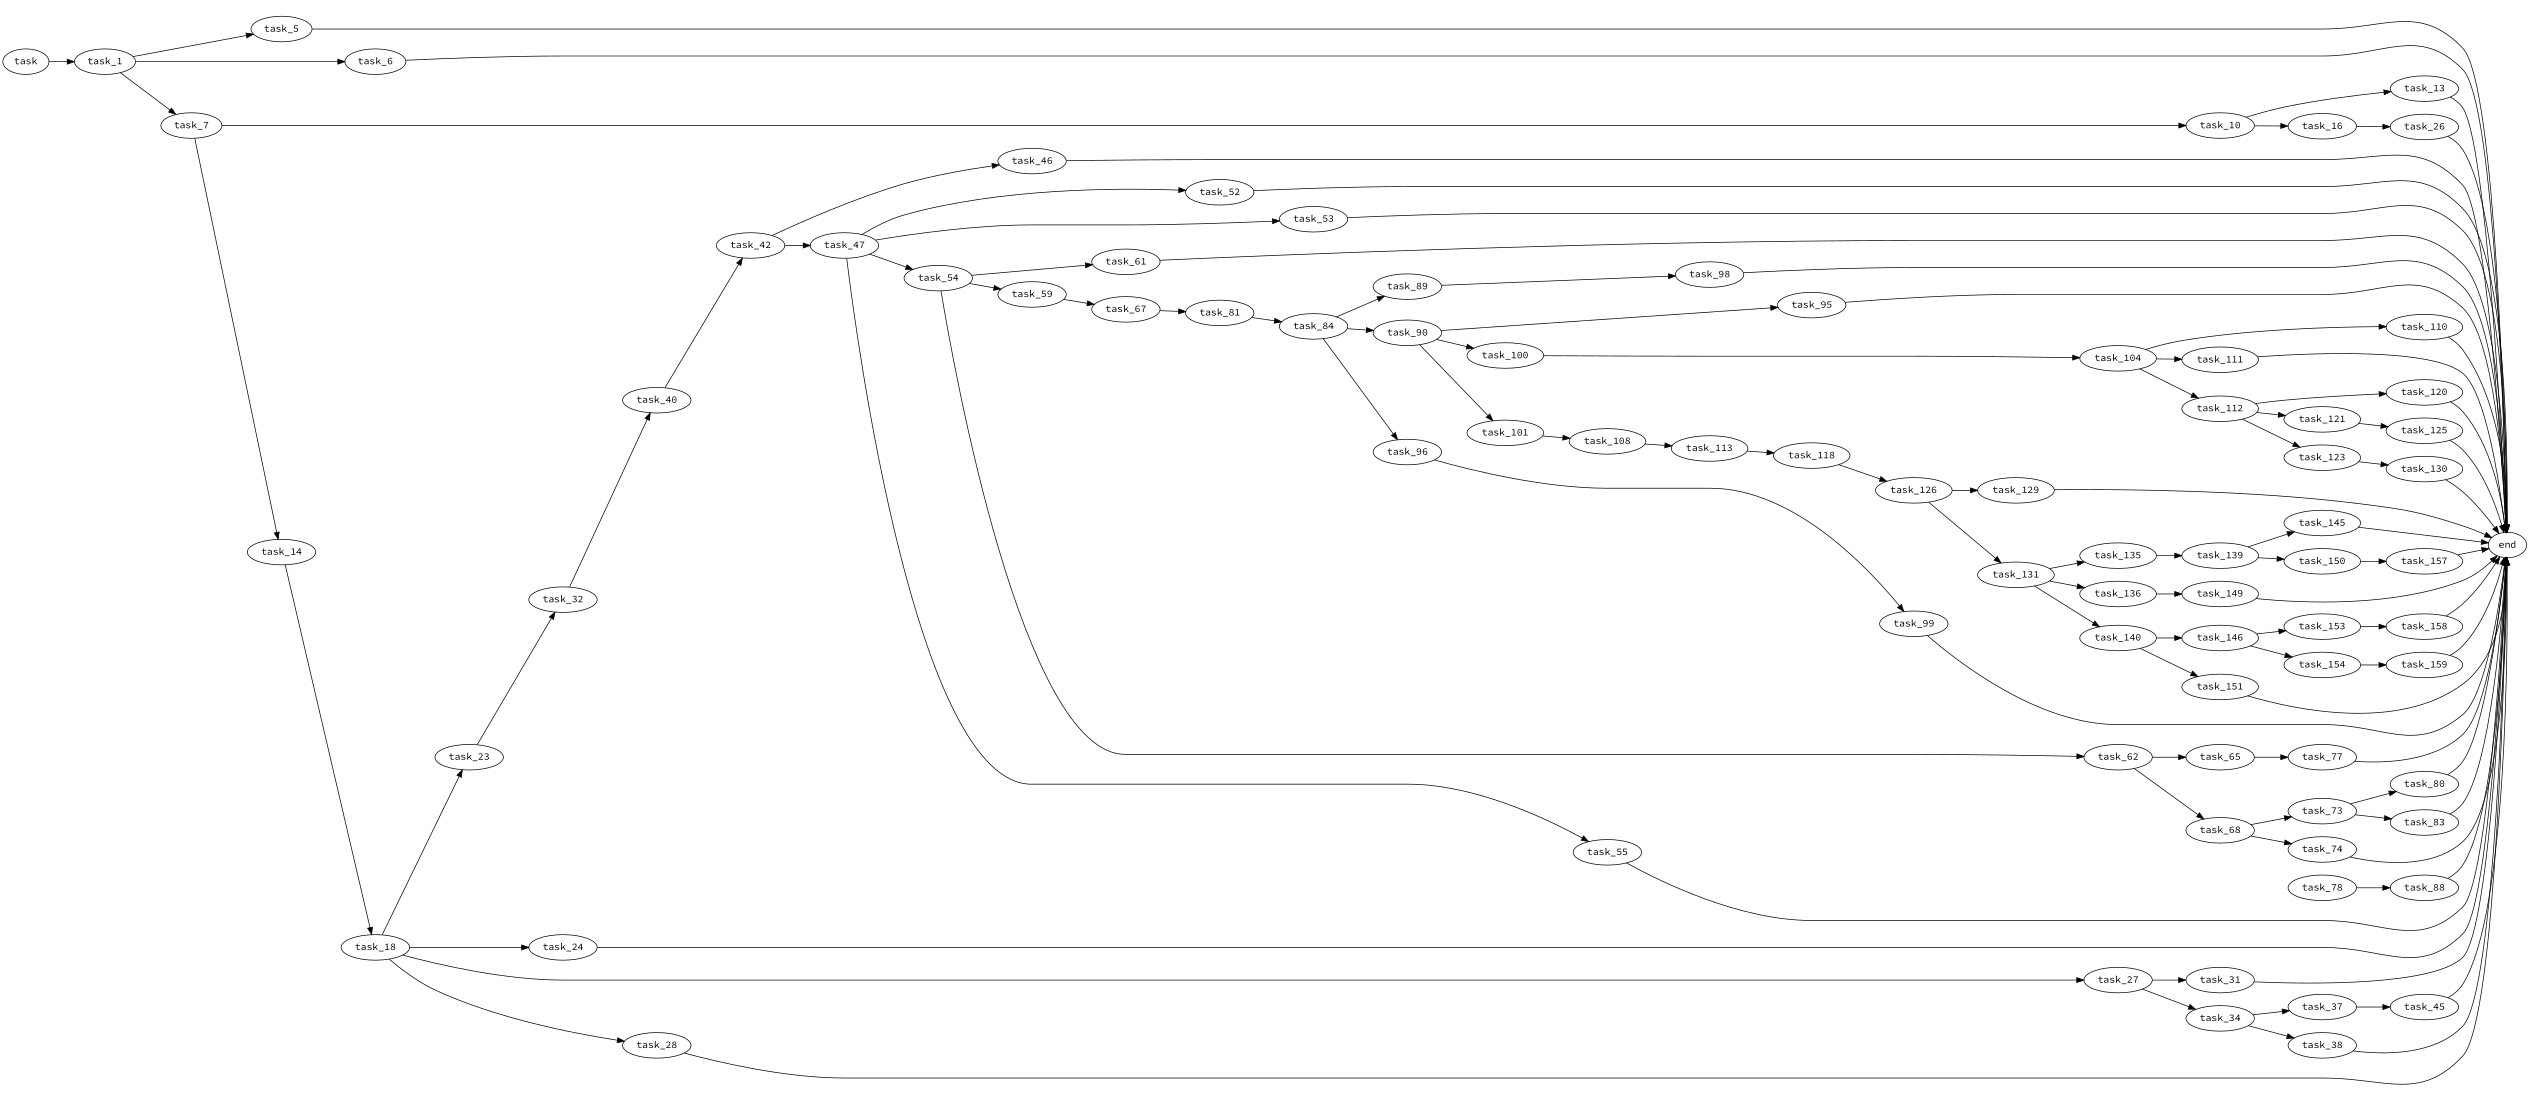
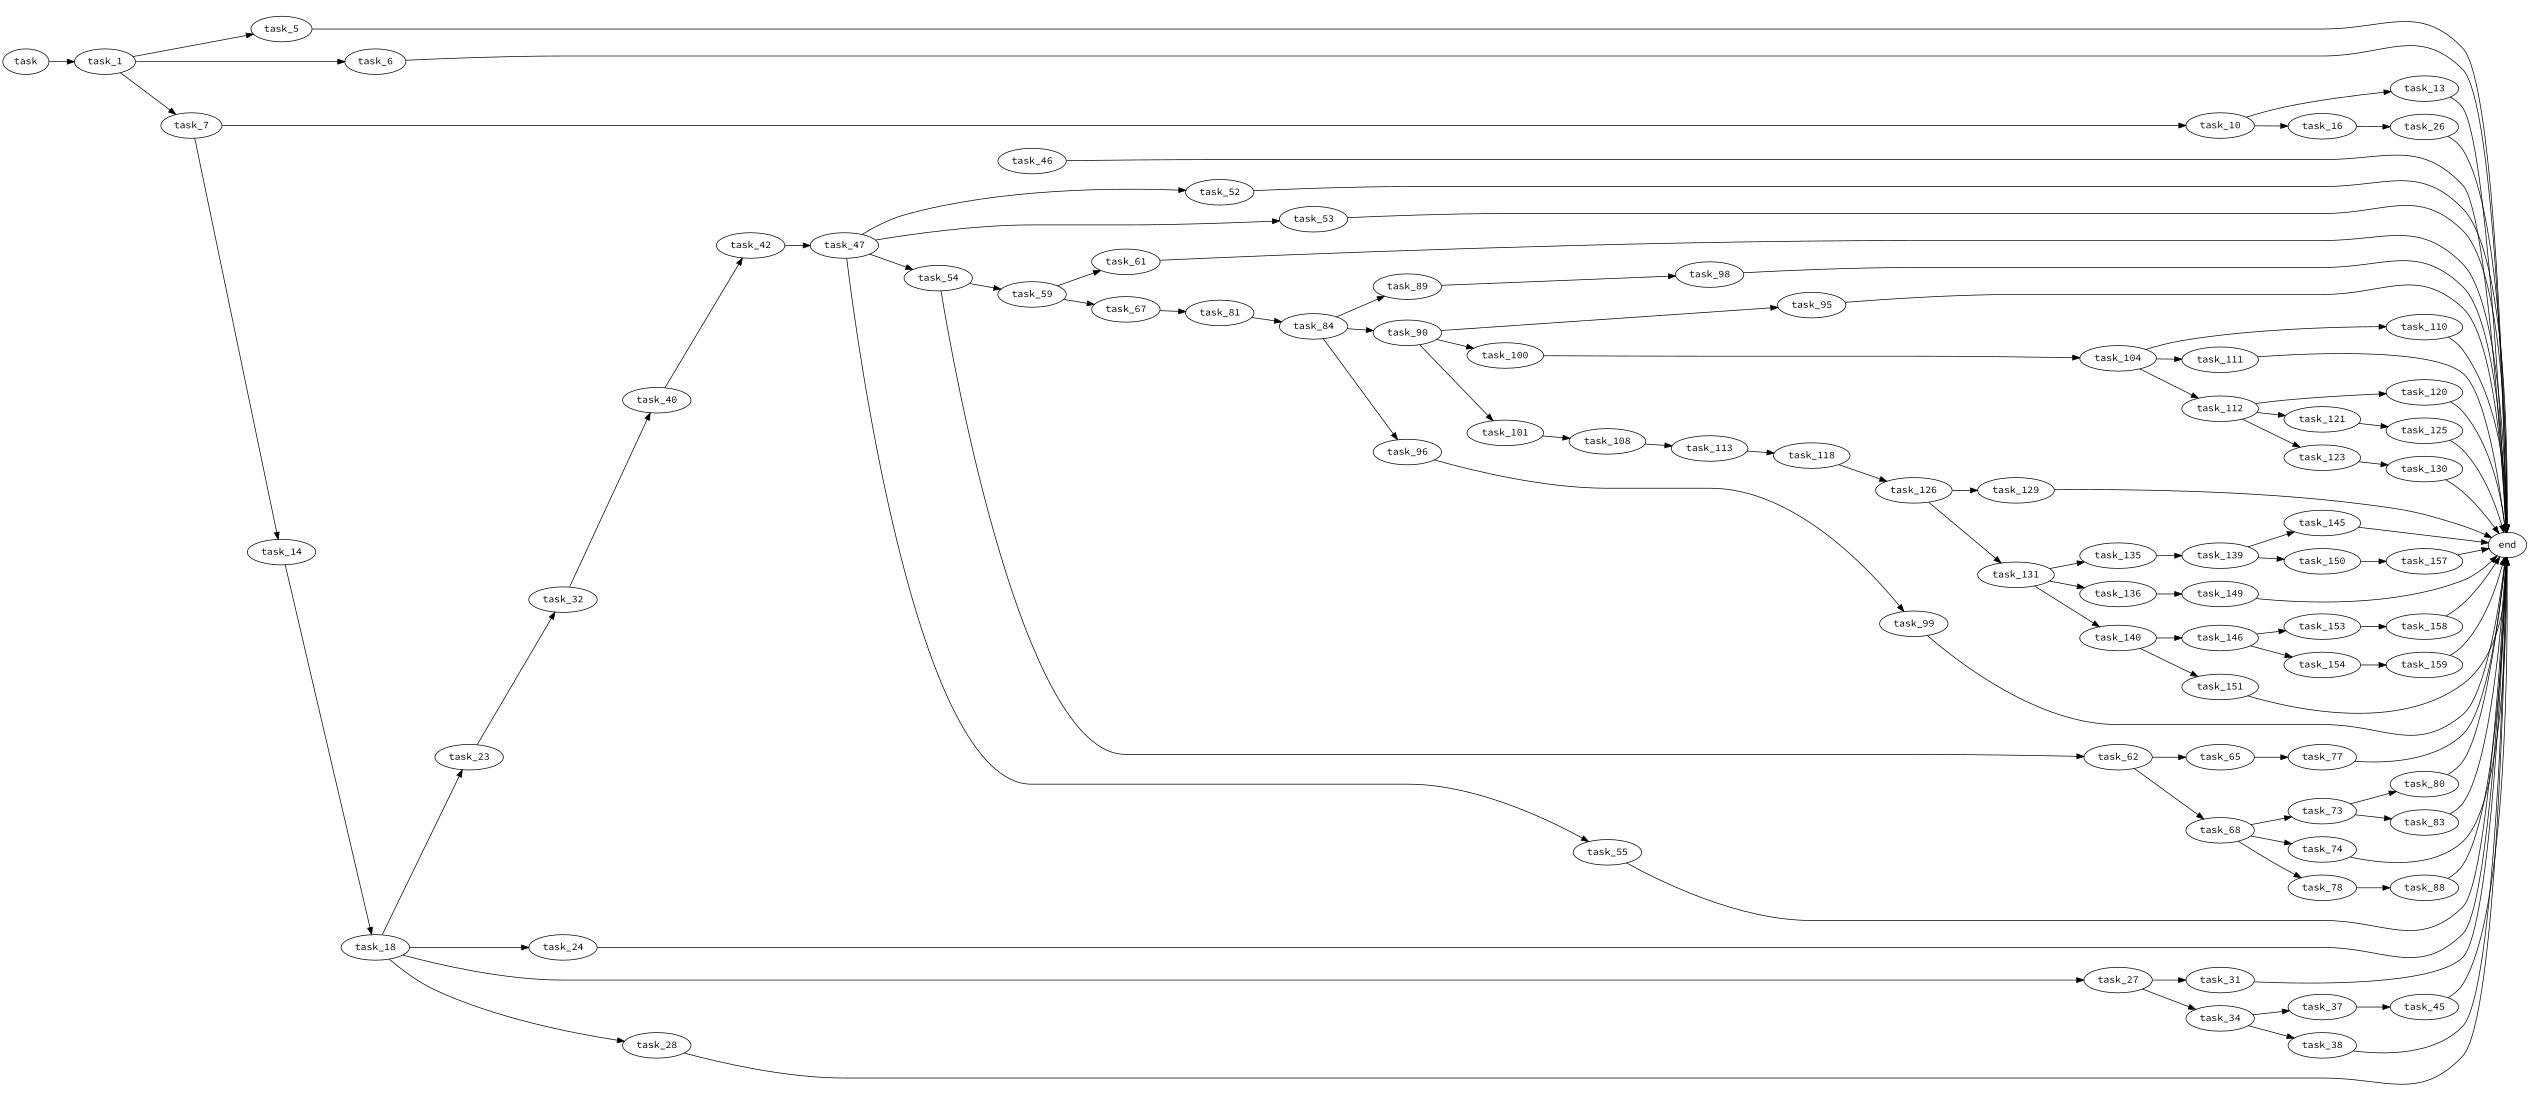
(879, 192) -> none
(1028, 270) -> (1076, 279)
none -> (2266, 858)
